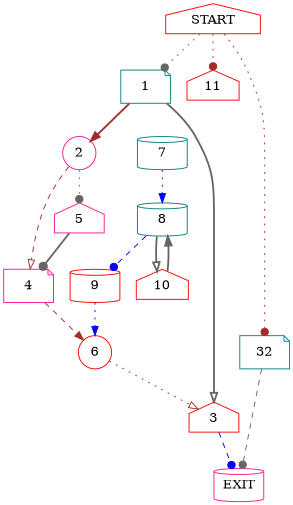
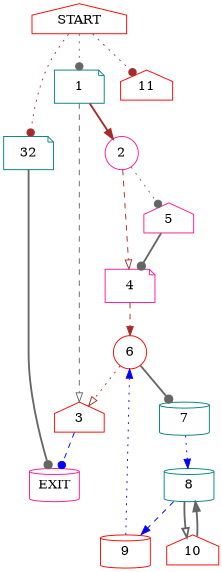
(214, 241) -> (79, 248)
(131, 250) -> (161, 515)
none -> (153, 381)
(252, 415) -> (29, 316)
